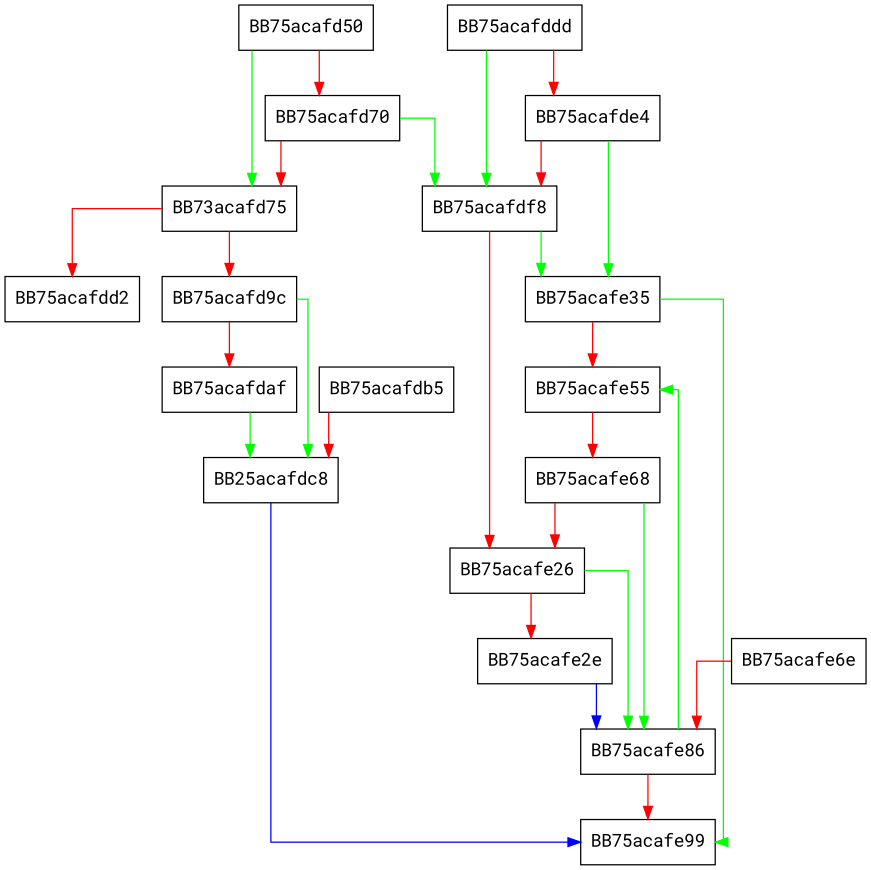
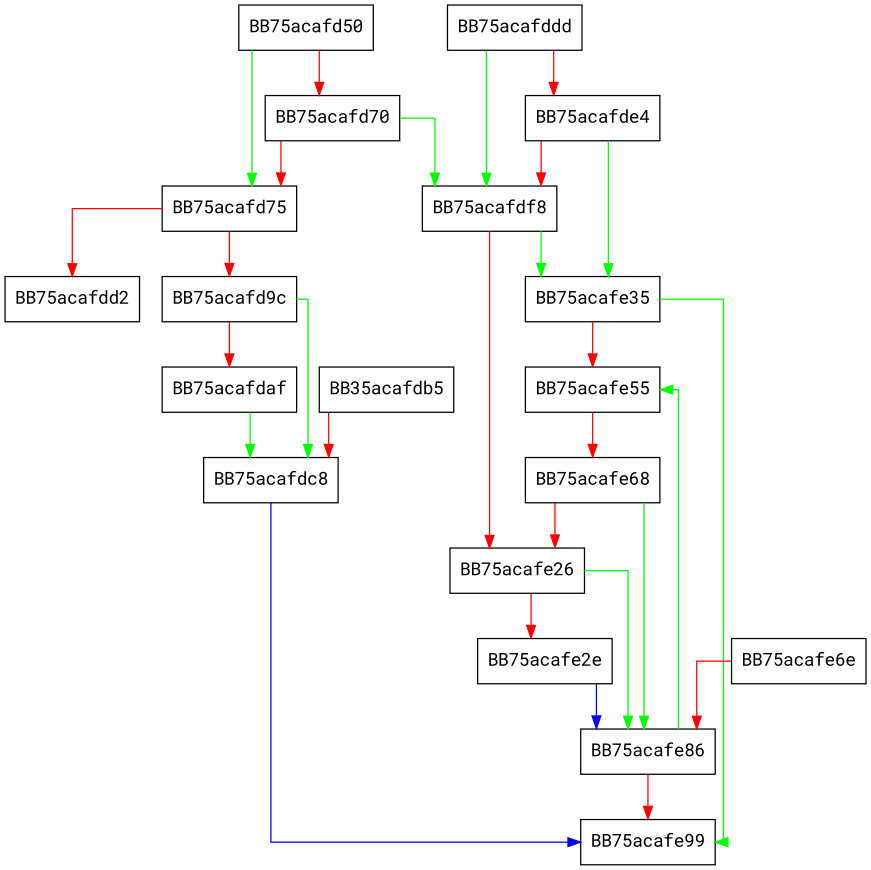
(229, 209) -> (229, 209)
(387, 390) -> (387, 390)
(271, 480) -> (271, 480)
